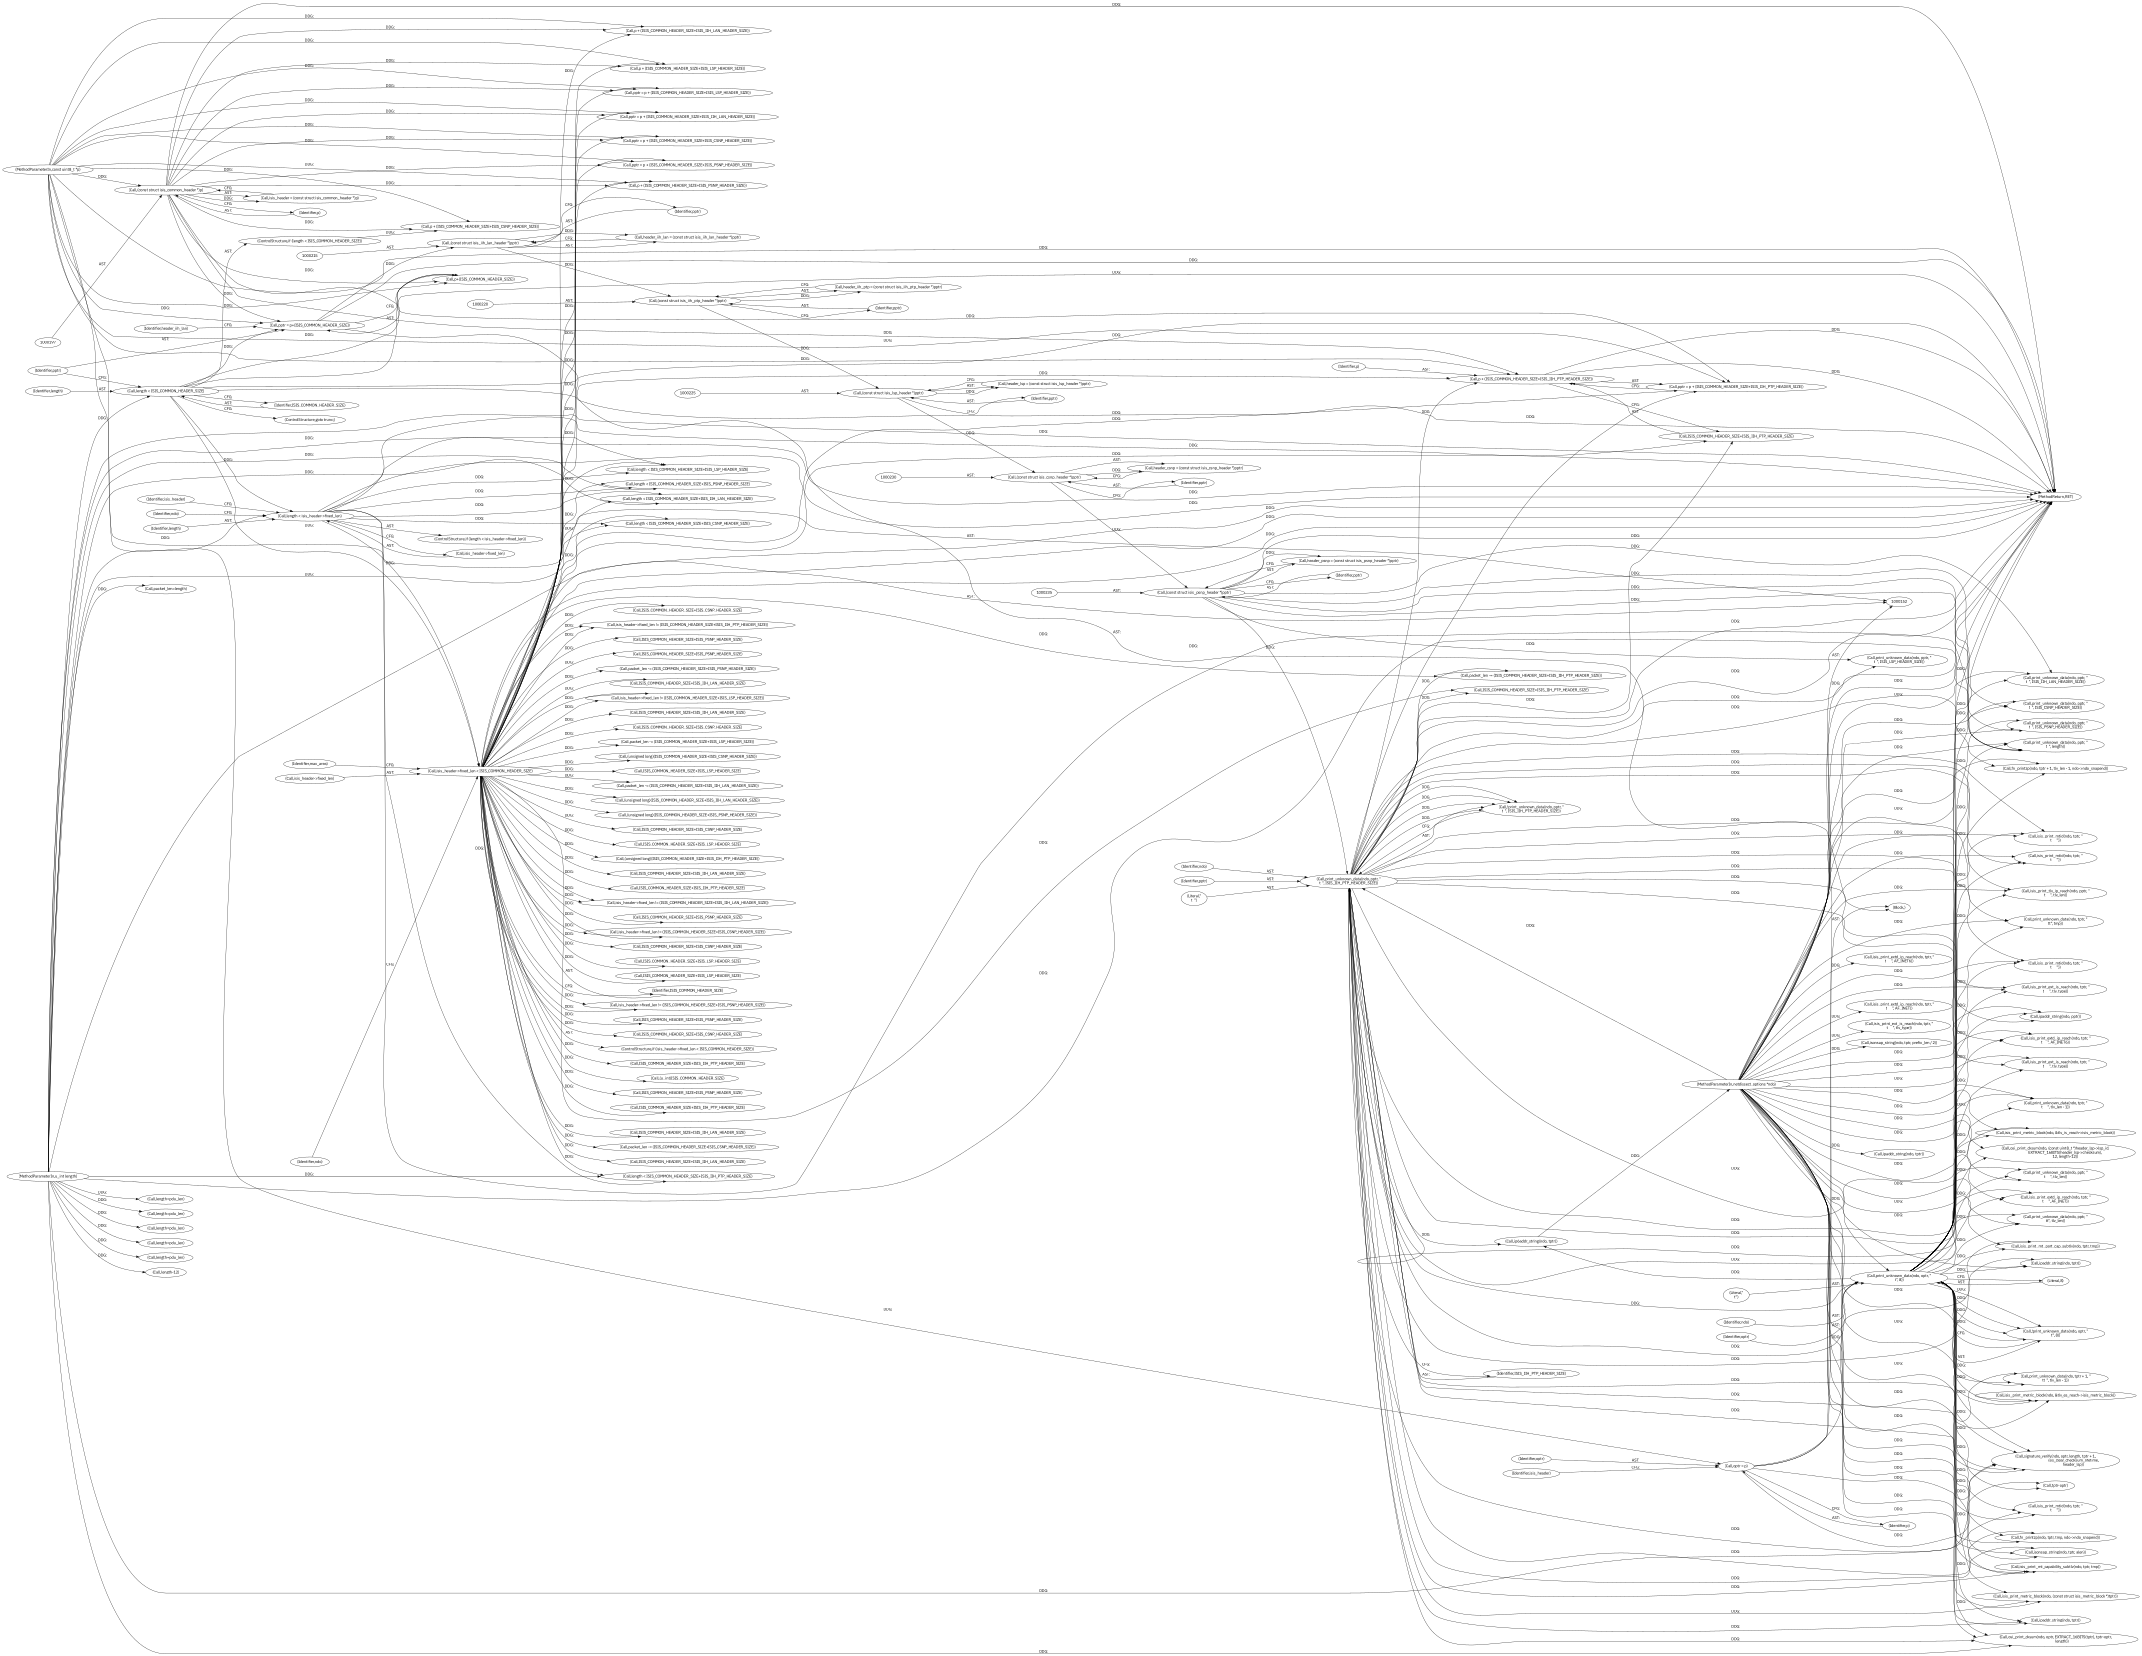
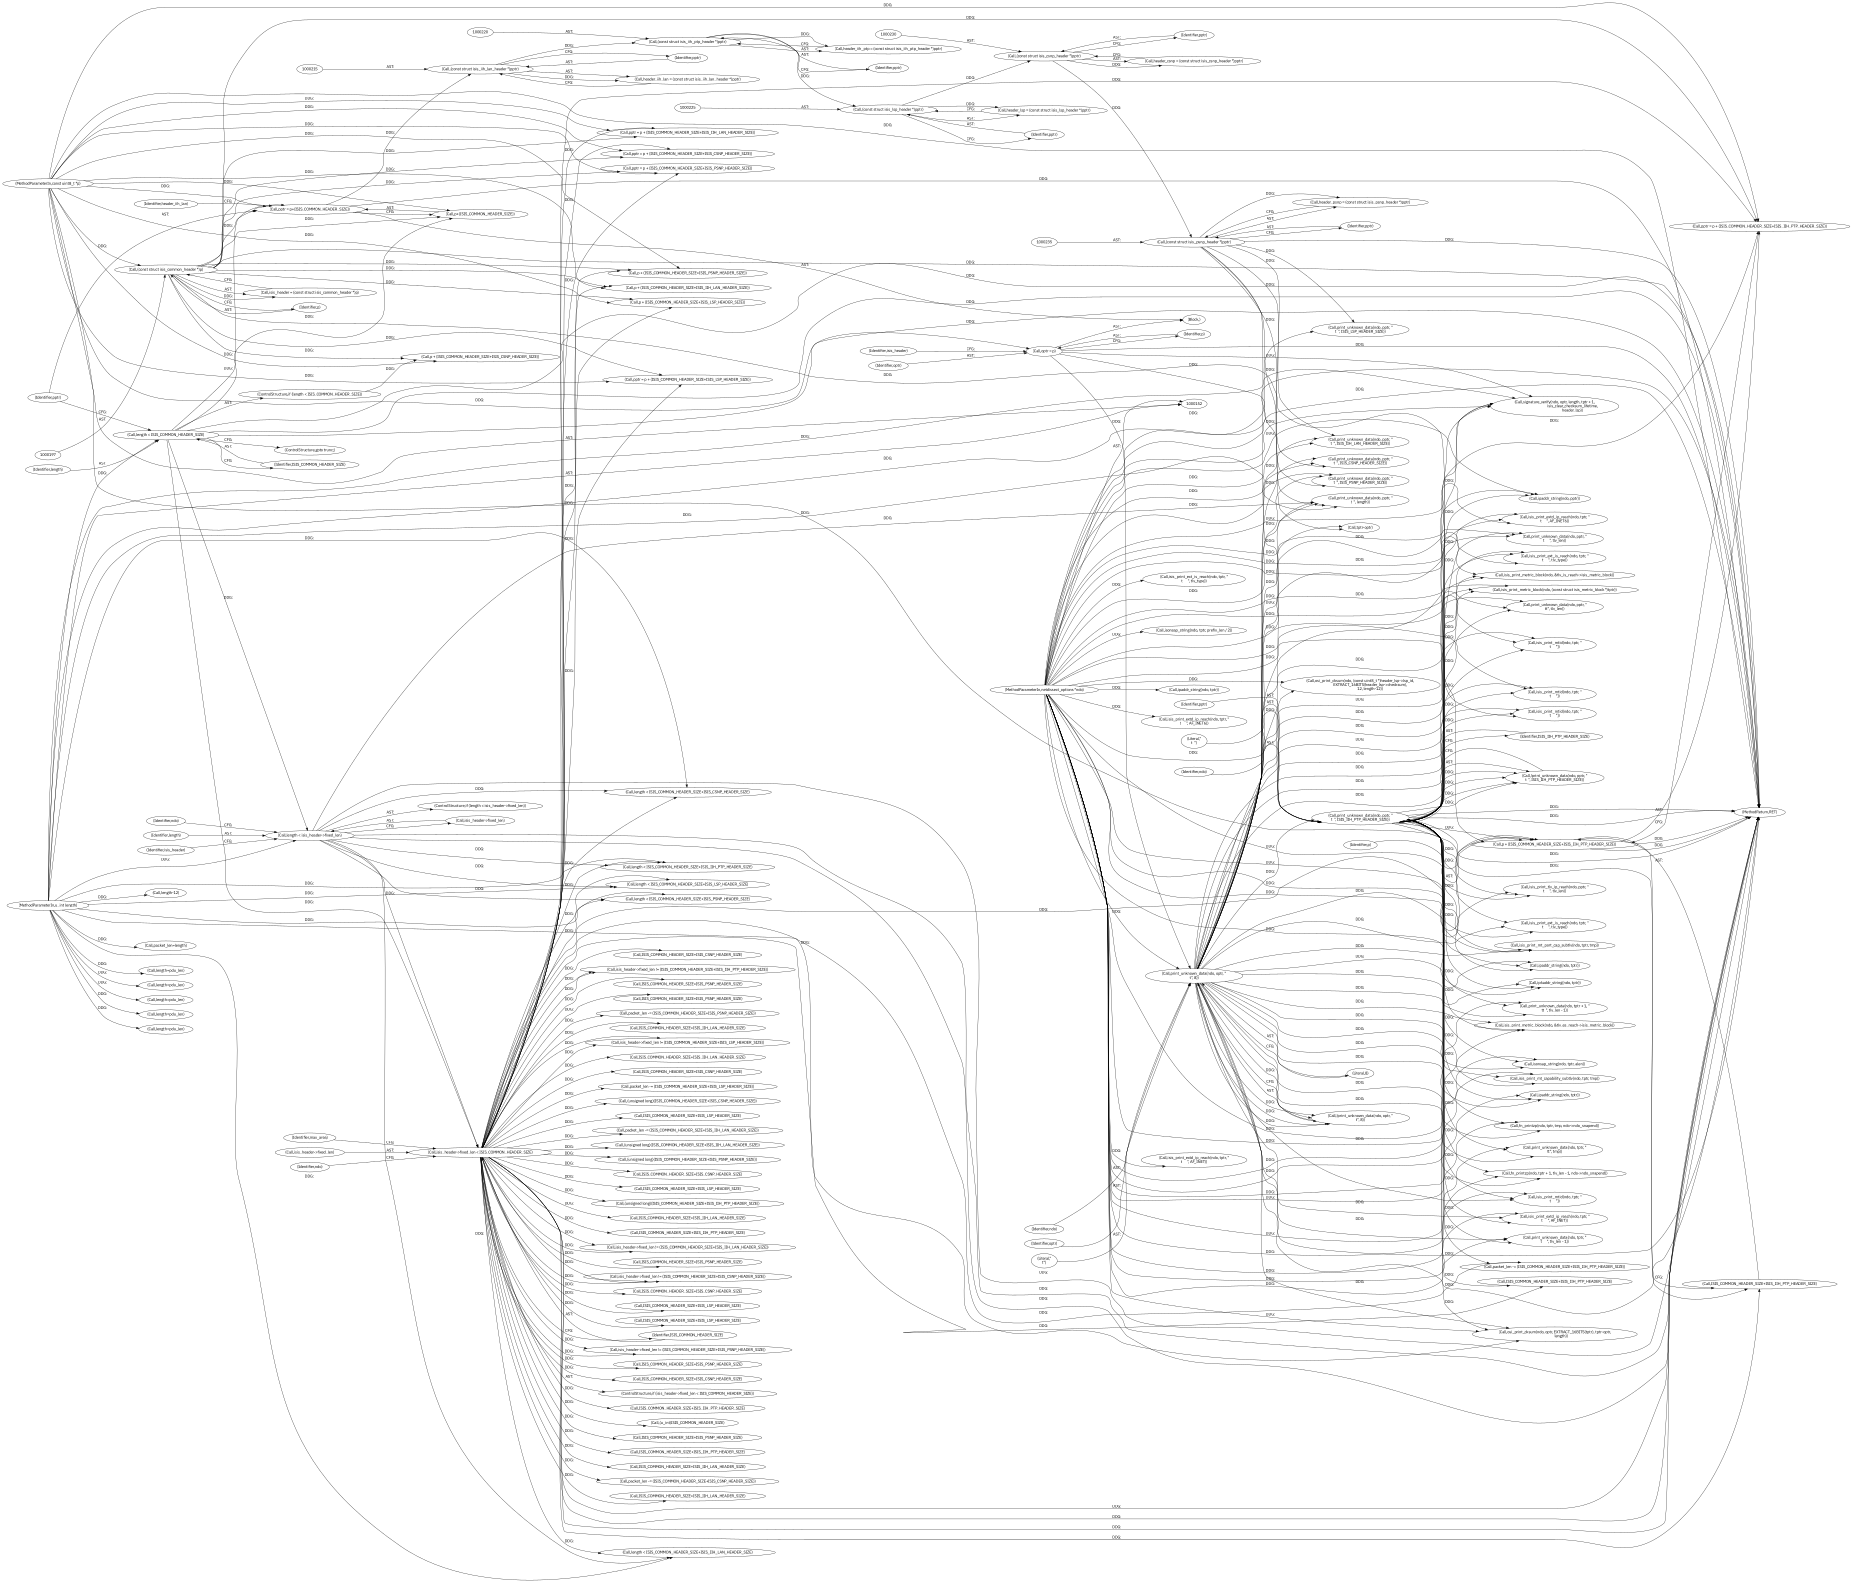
(1628, 1167) -> (1235, 929)
